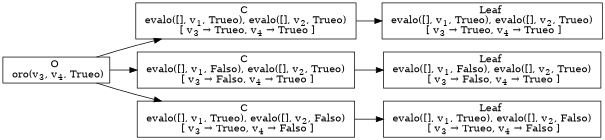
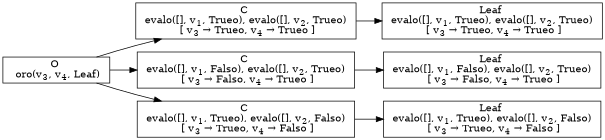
(84, 74) -> (84, 74)
